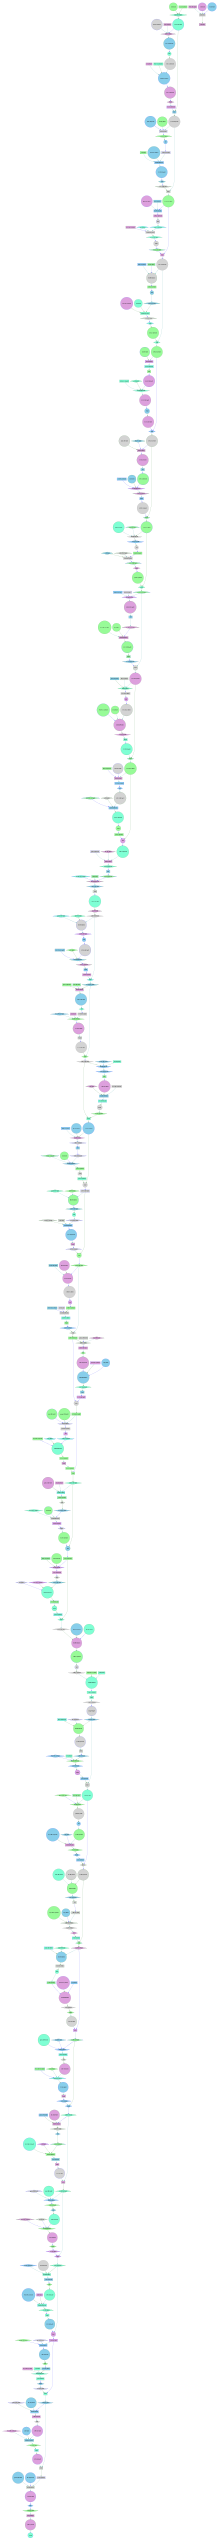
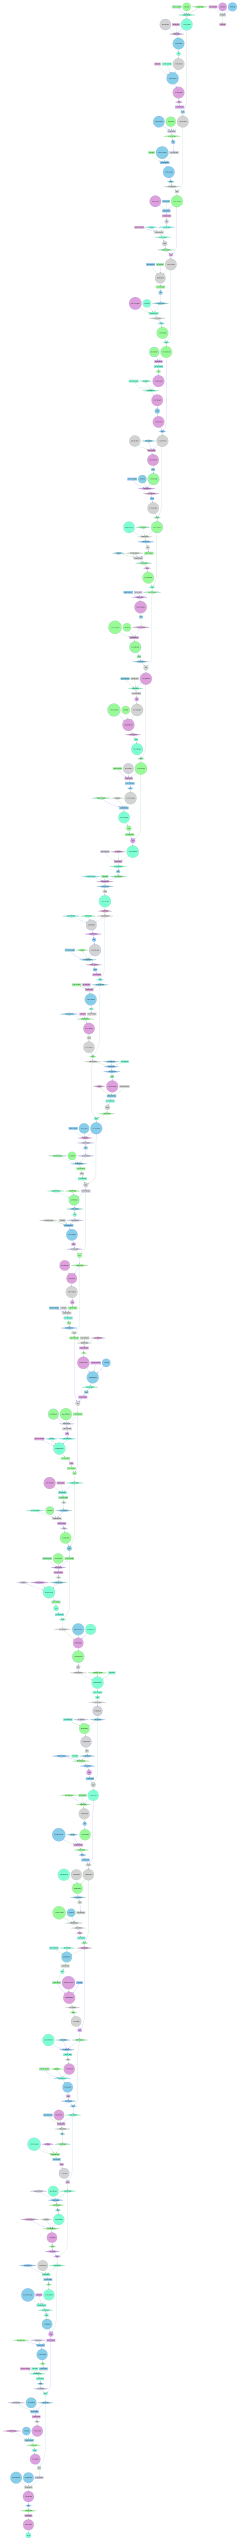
none -> (177, 7)
(183, 7) -> (200, 7)
(77, 985) -> (86, 985)
(53, 1265) -> none
(38, 1439) -> (39, 1439)
(92, 1673) -> (98, 1673)
